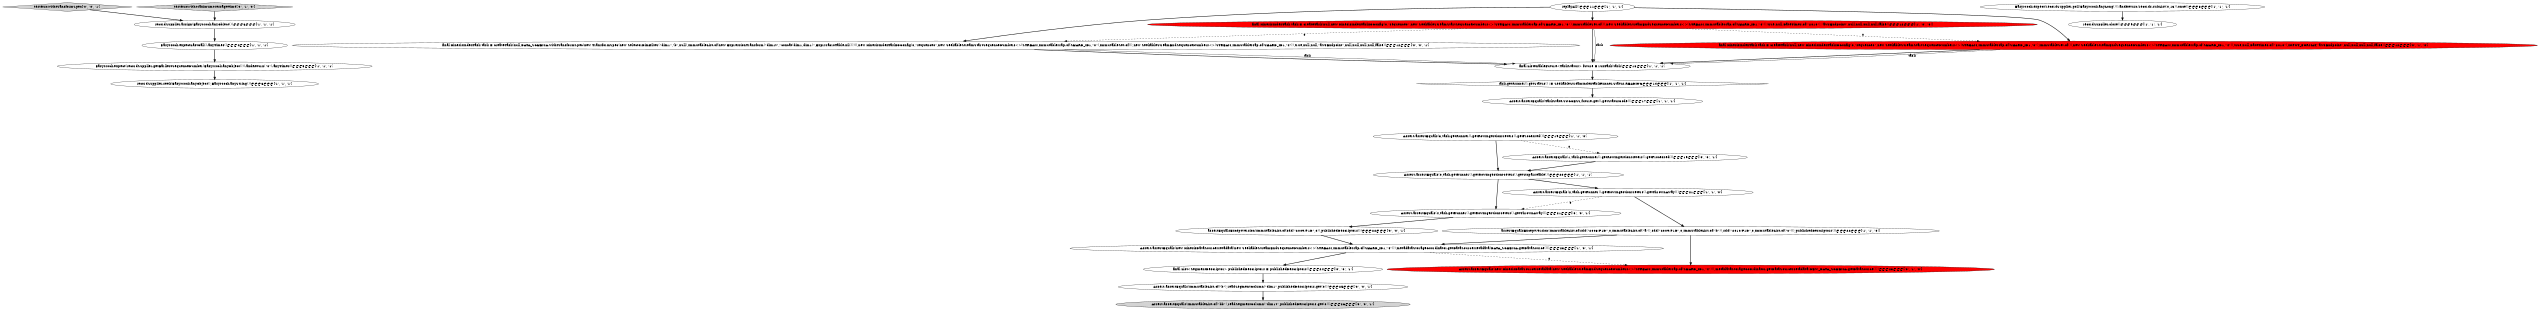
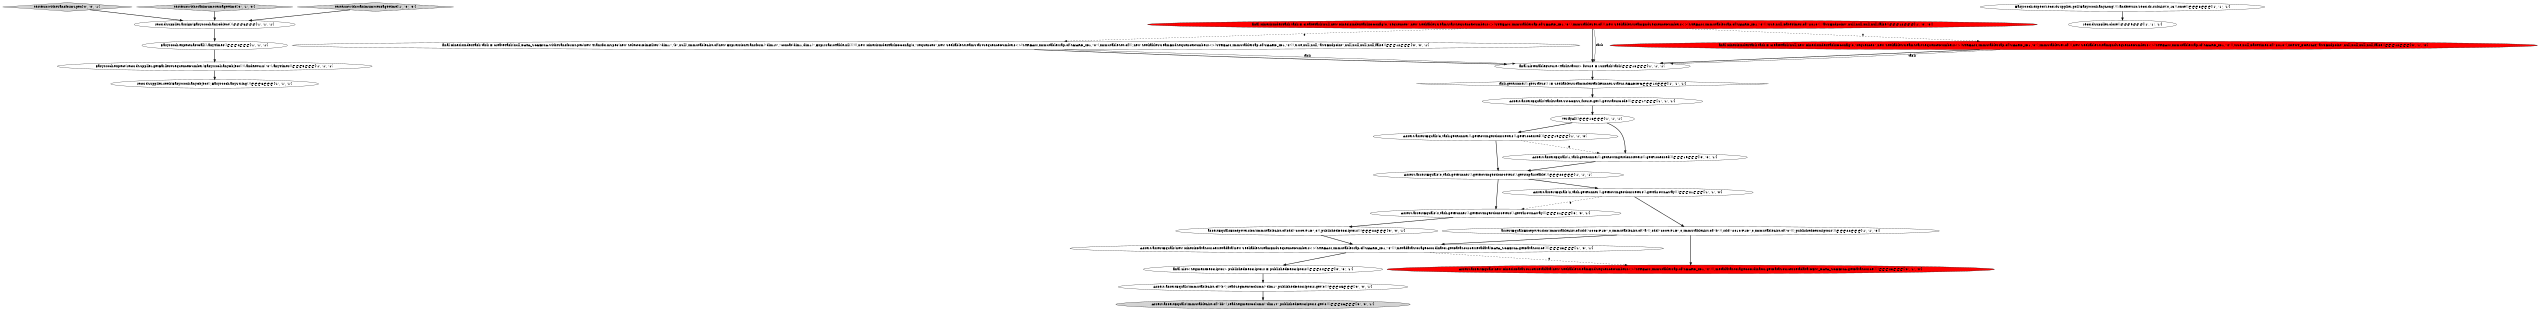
none -> (375, 7)
(1592, 7) -> none
none -> (1592, 119)
